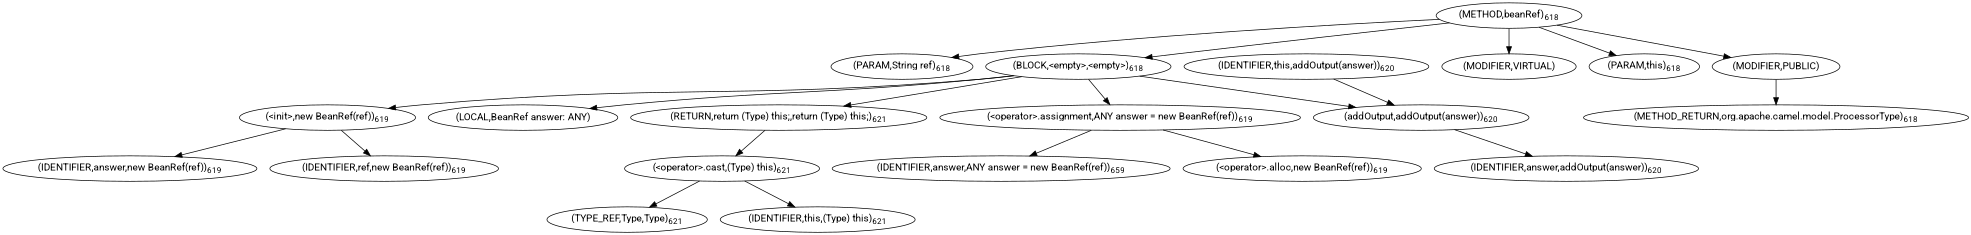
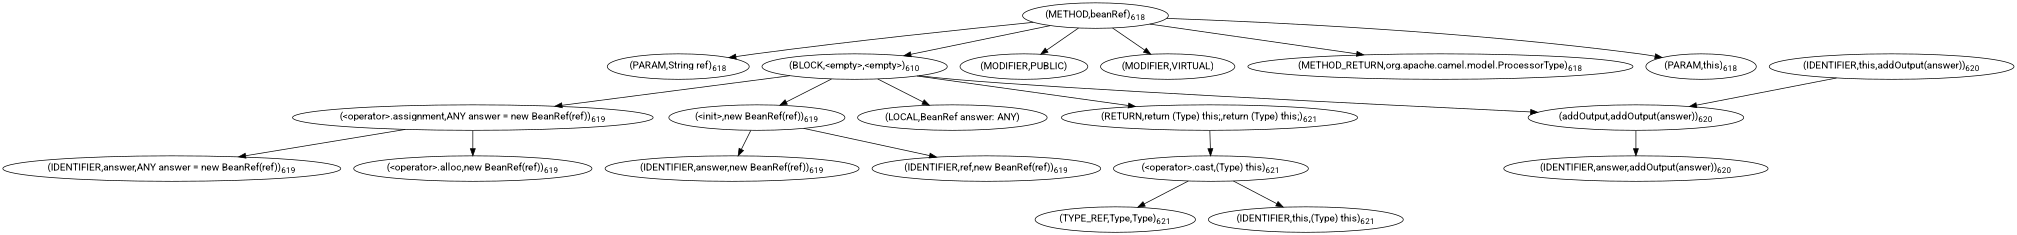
(1136, 66) -> (913, 66)
(1776, 89) -> (1253, 39)
(1118, 168) -> (289, 168)
